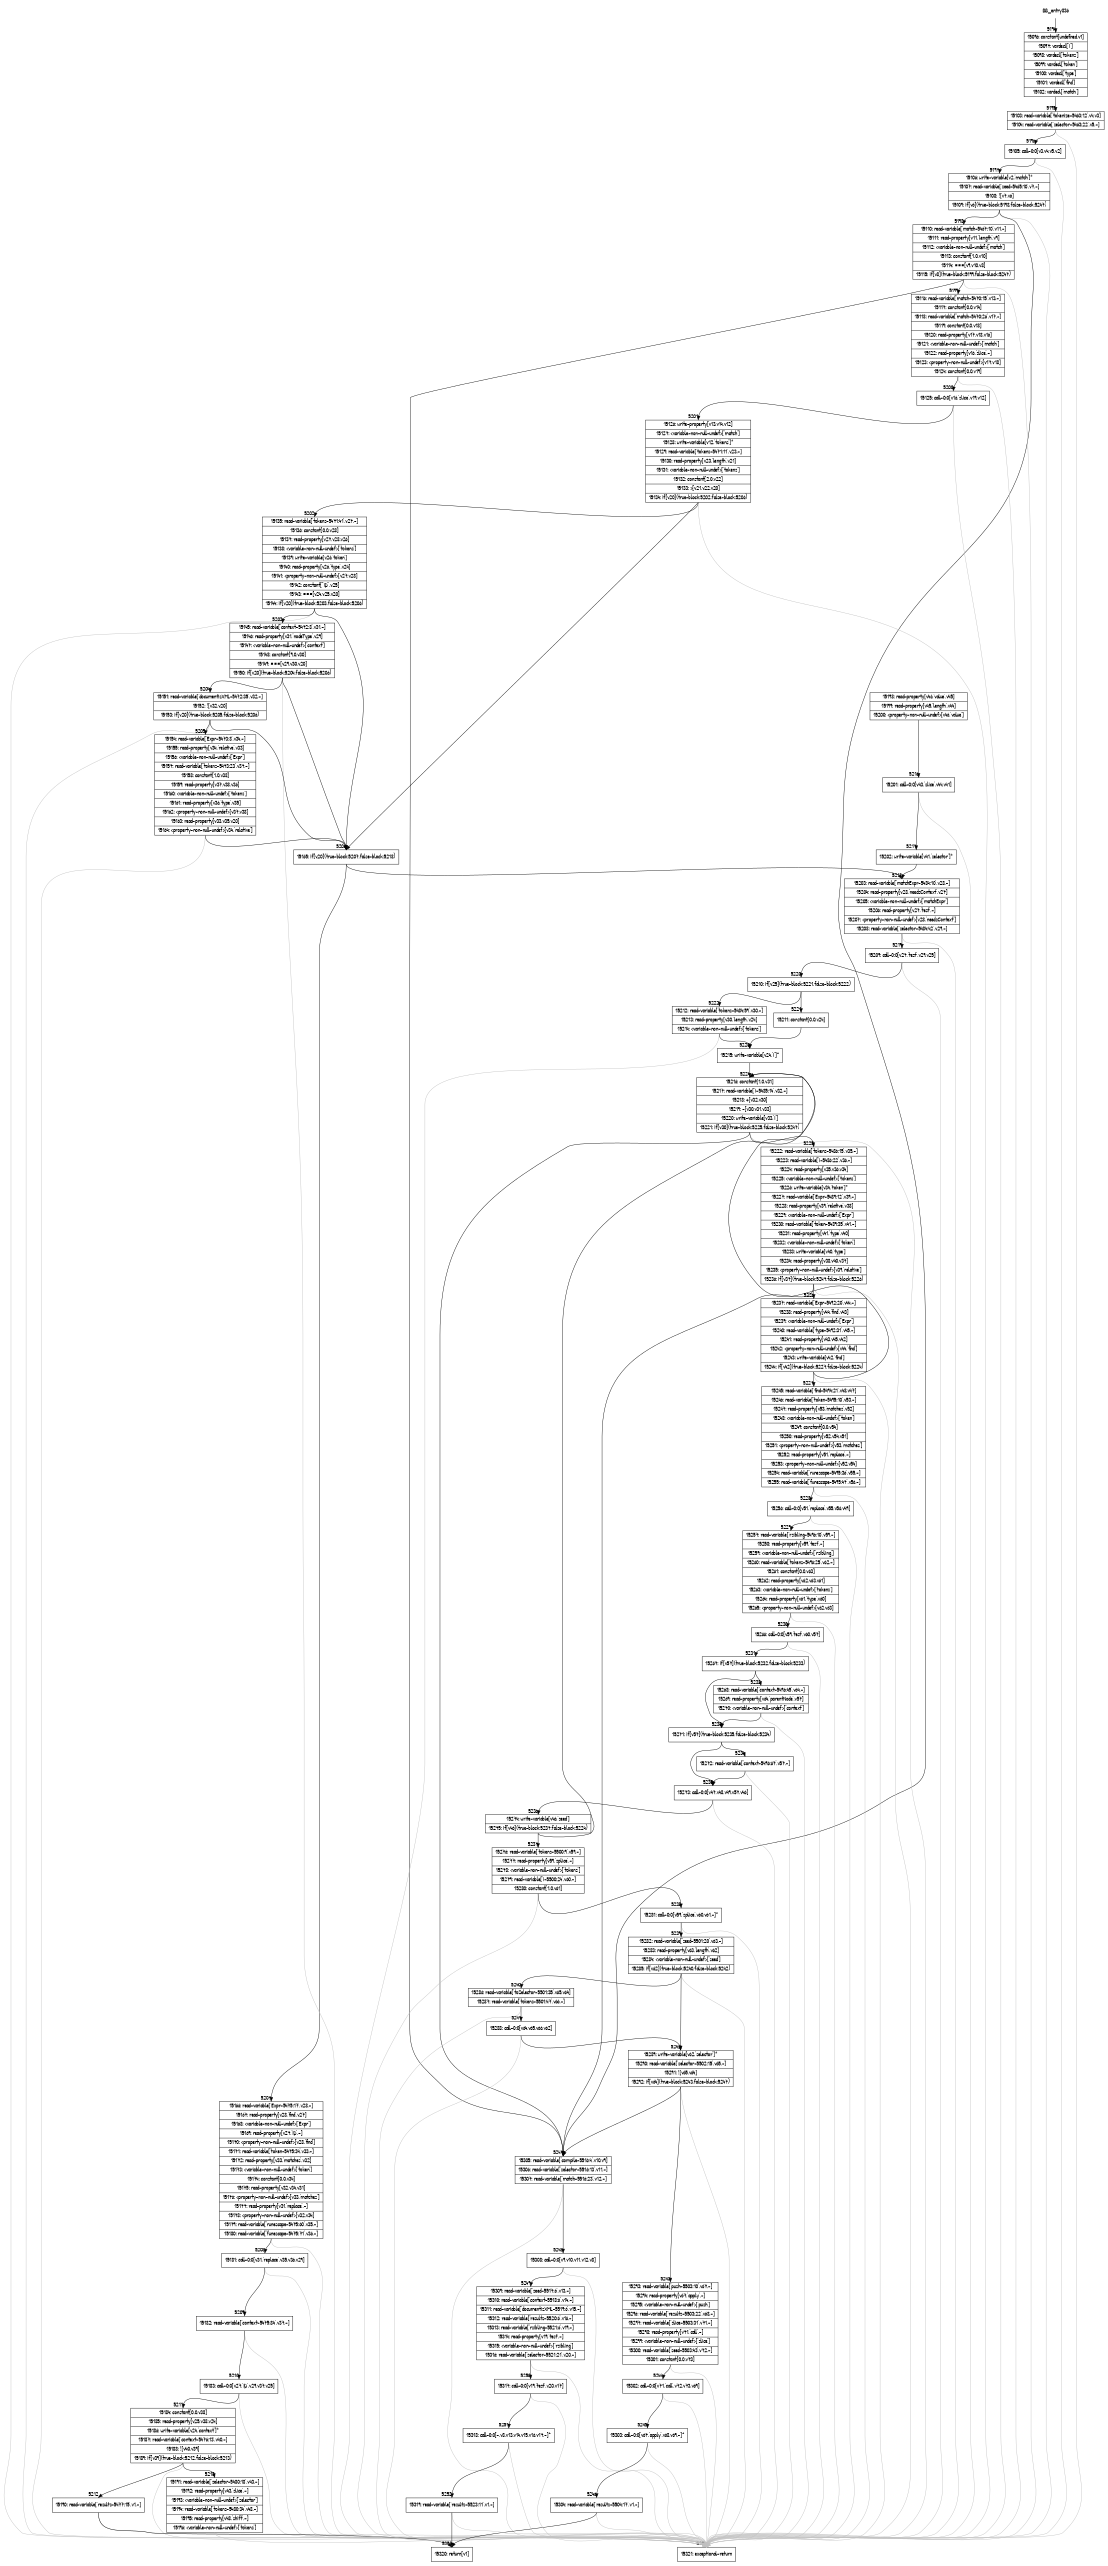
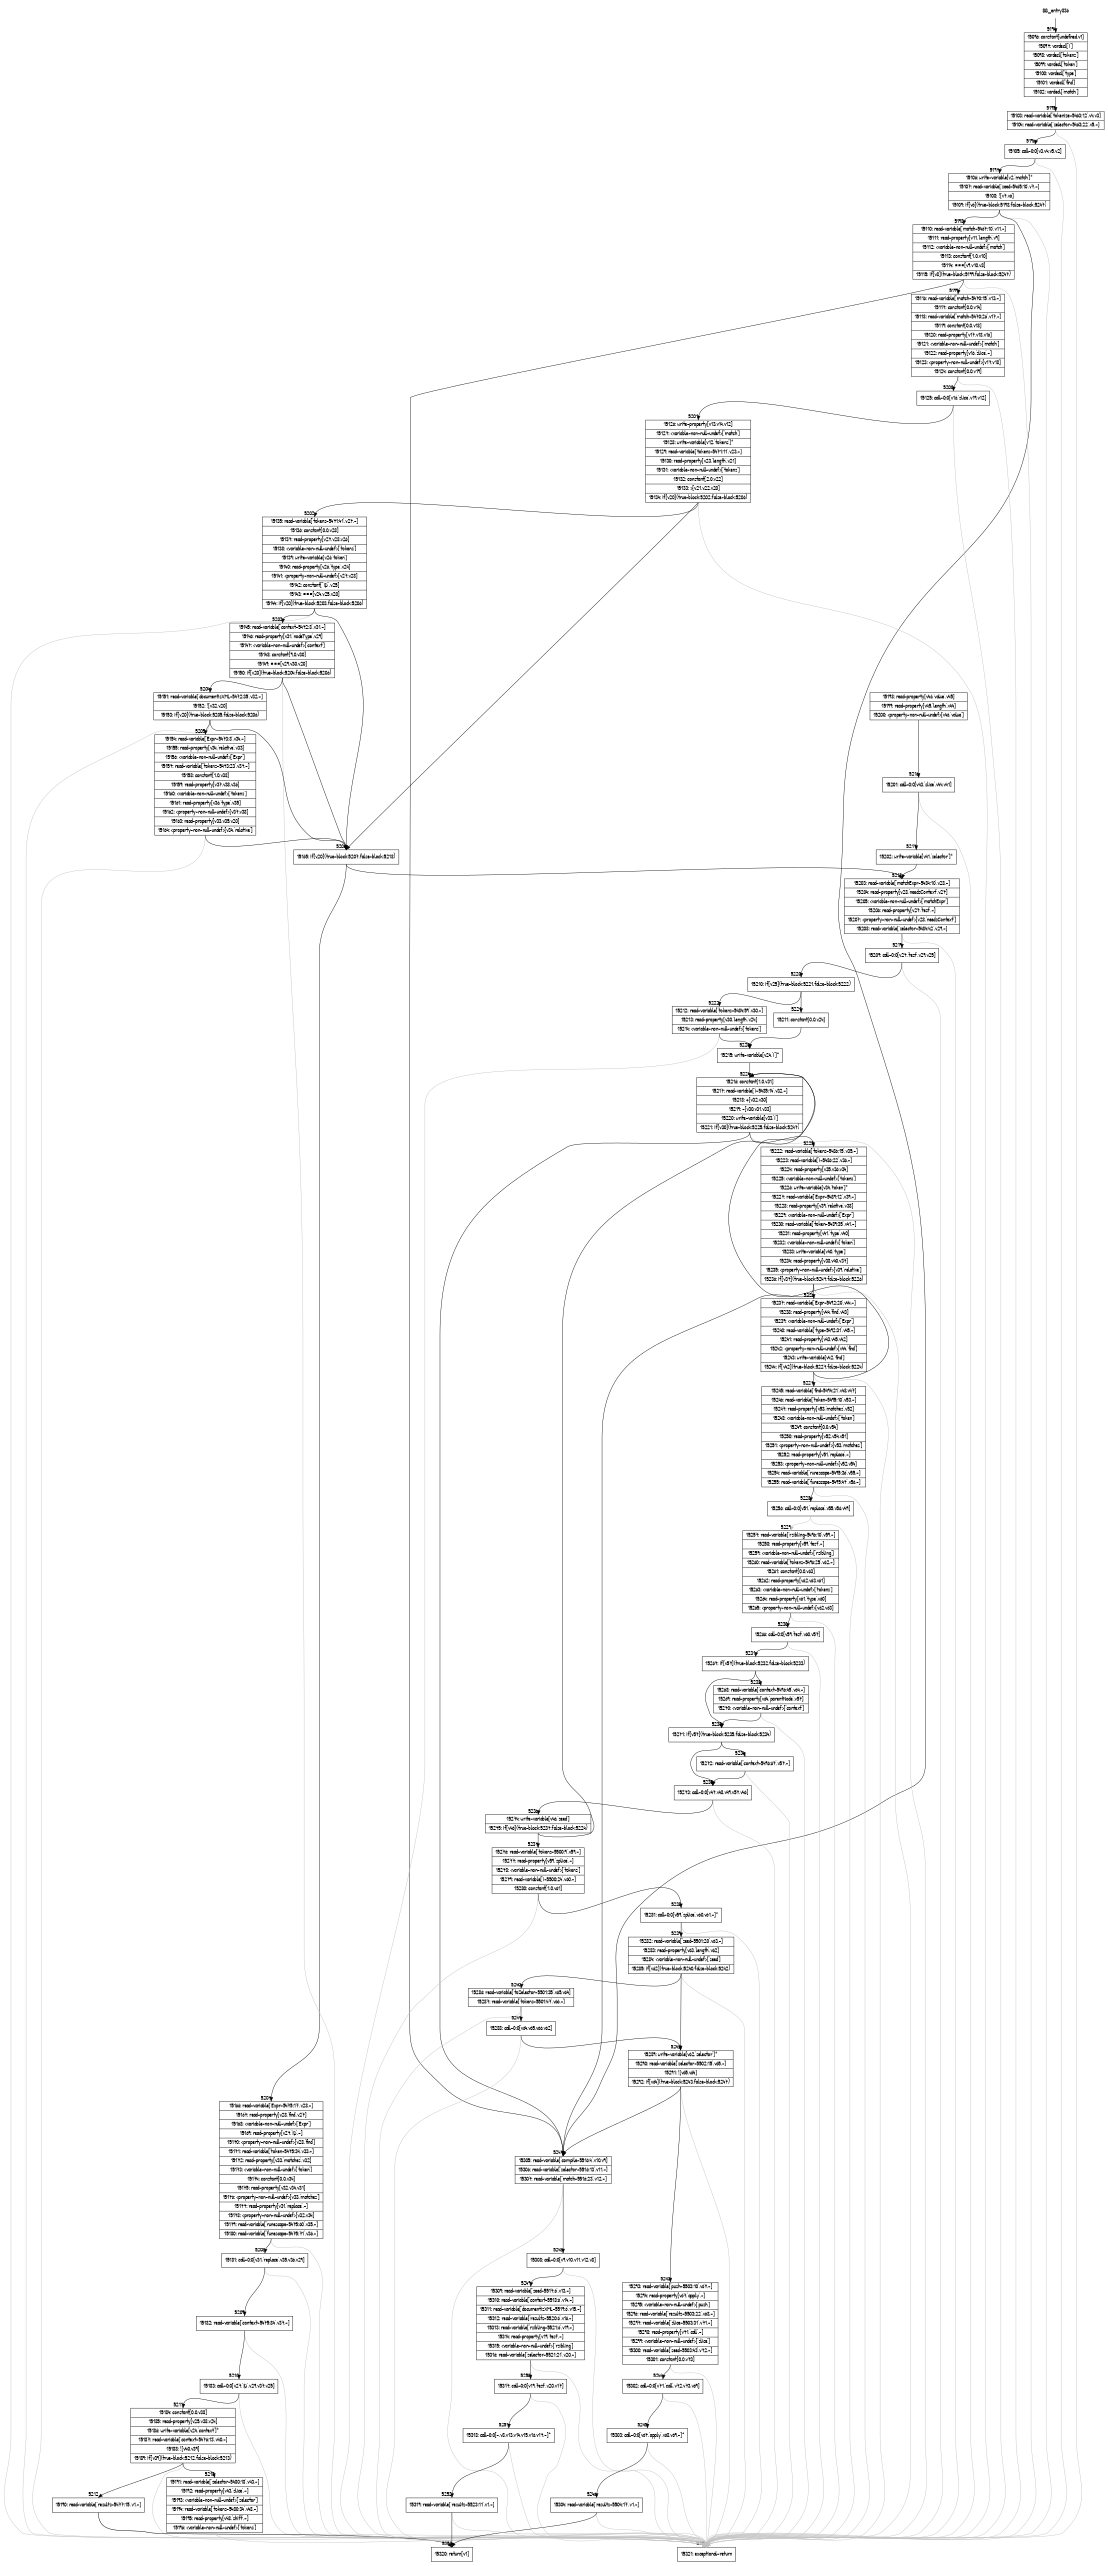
(803, 1523) -> (803, 1523)
